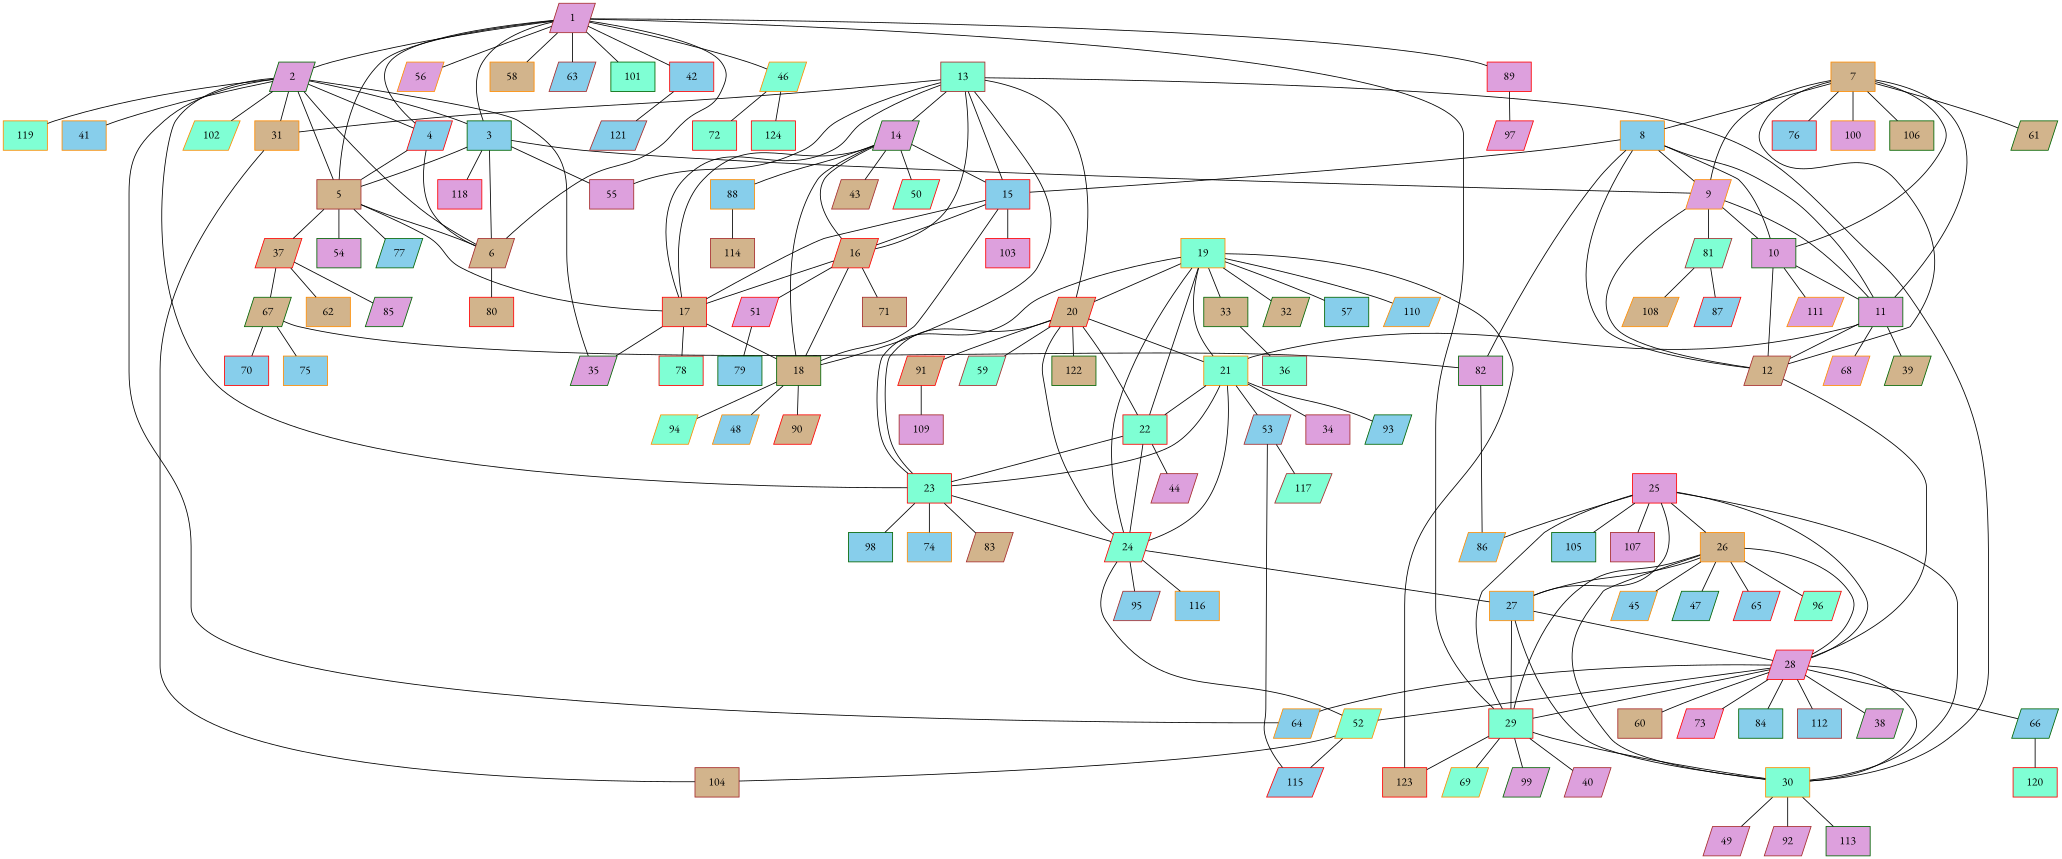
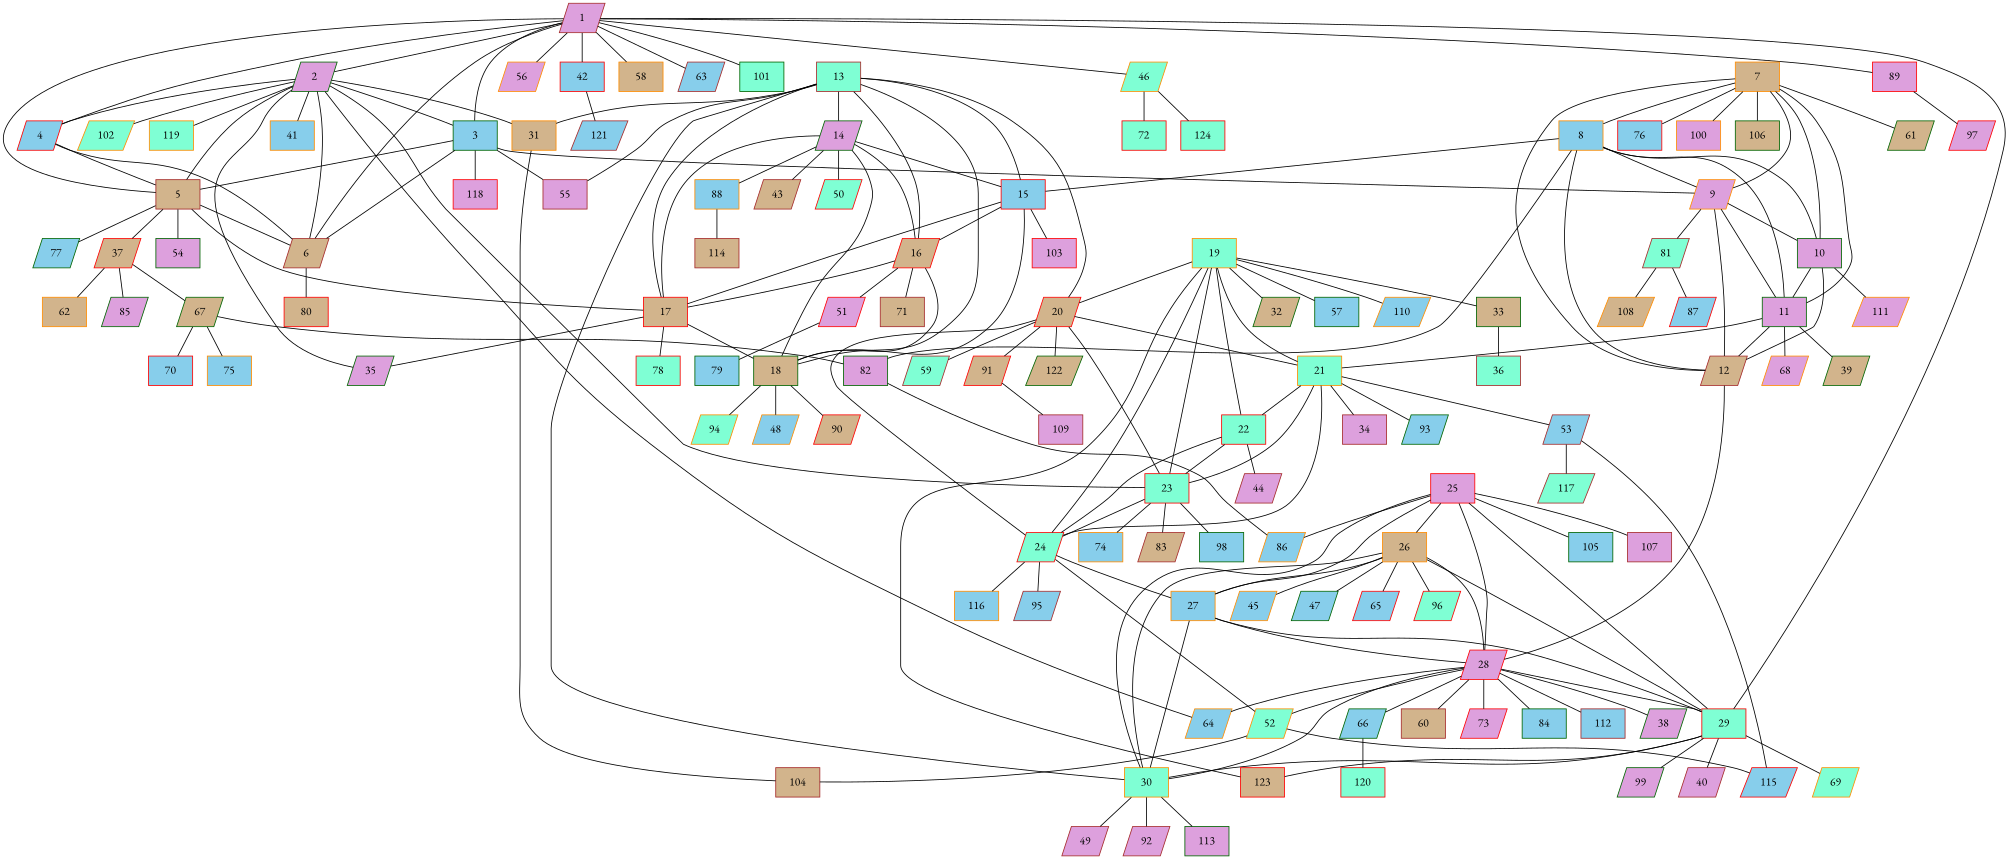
(1112, 370) -> none
(1074, 371) -> (1054, 371)
